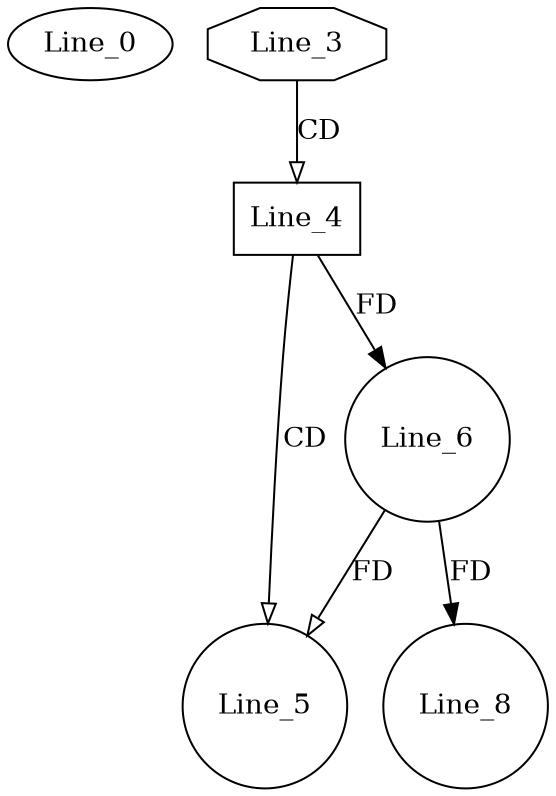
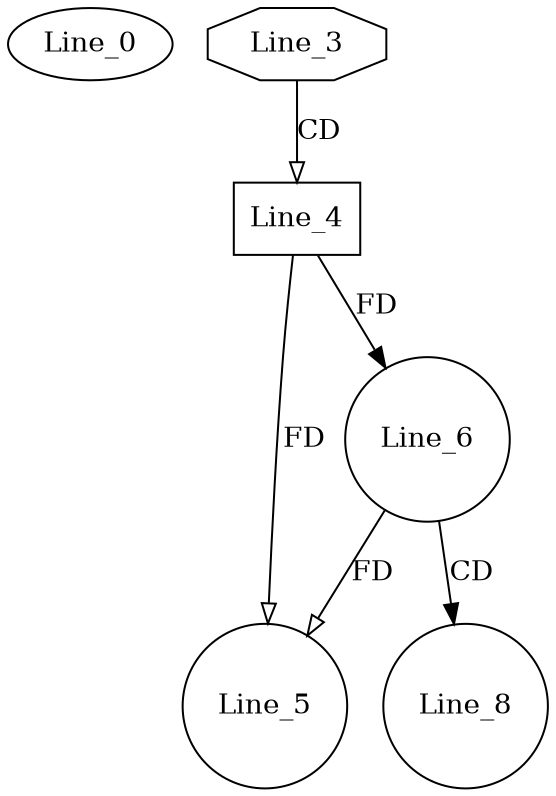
(305, 439) -> (305, 439)
(472, 573) -> (472, 573)
